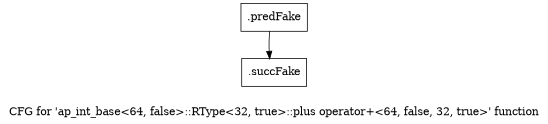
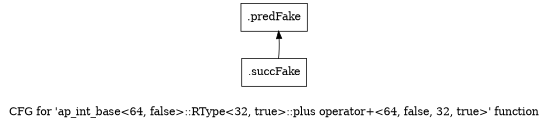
(269, 41) -> (279, 49)
